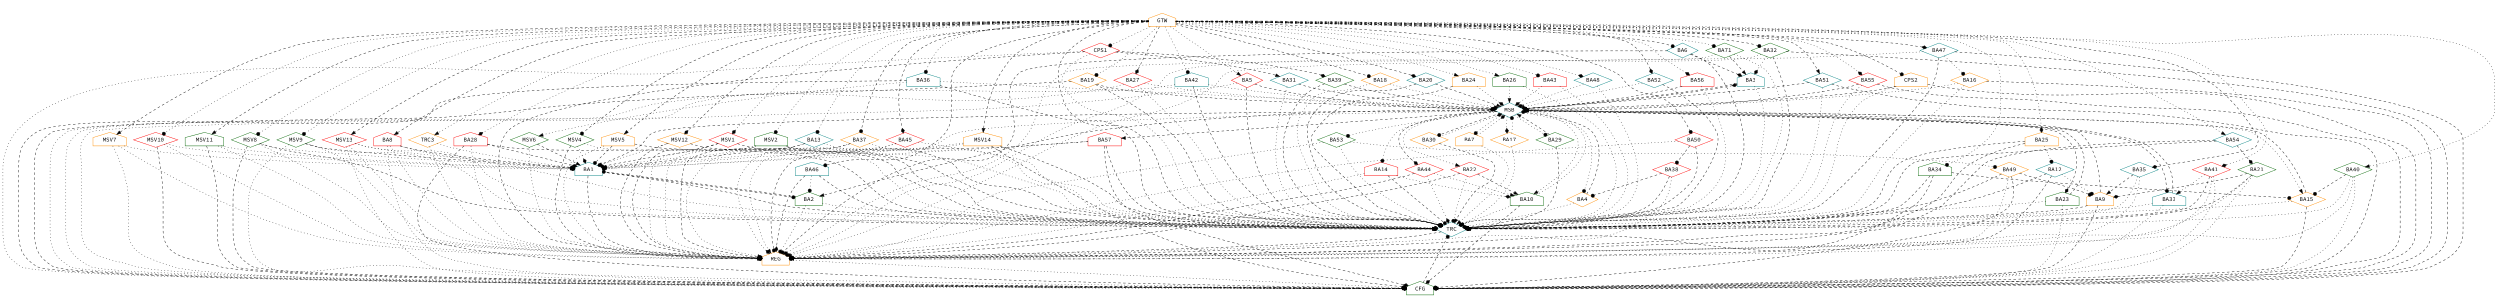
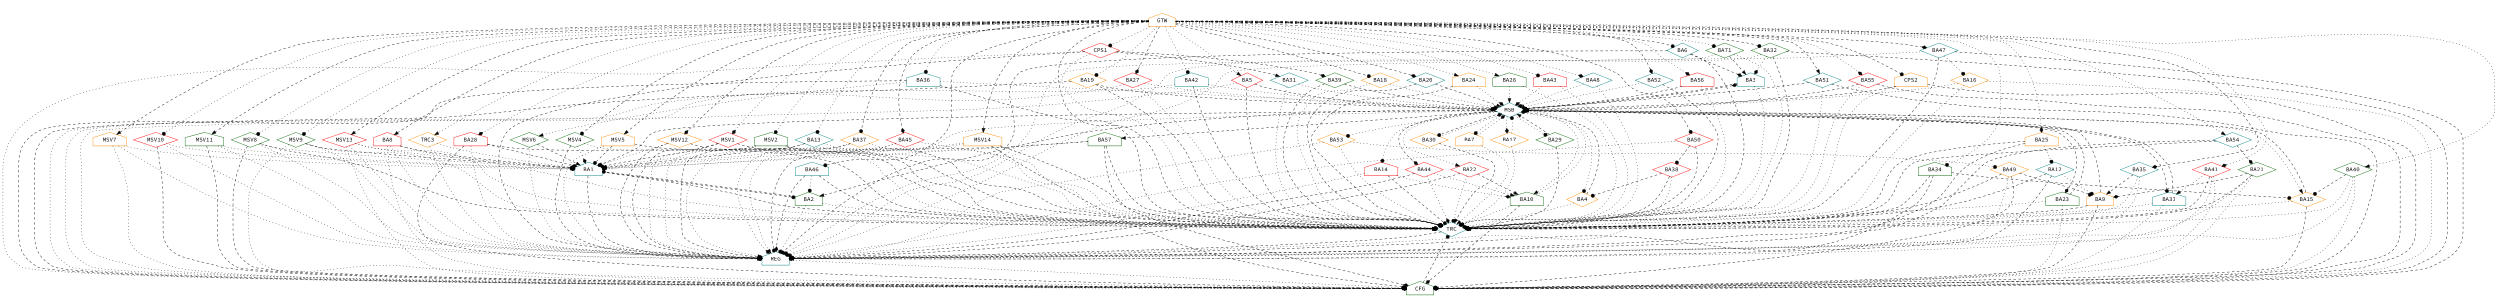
(1394, 101) -> (1394, 101)
(1105, 140) -> (1105, 140)
(1336, 140) -> (1336, 140)
(776, 259) -> (776, 259)
(2369, 269) -> (2369, 269)
